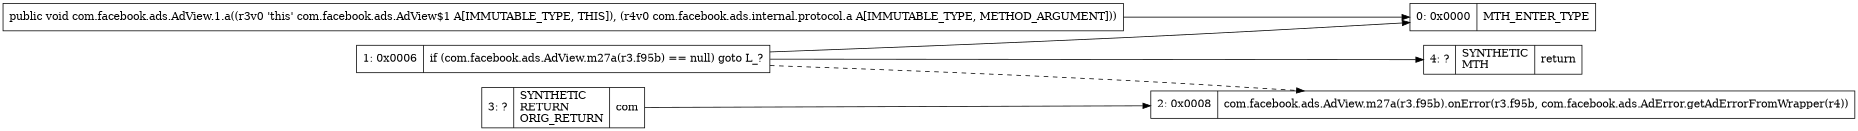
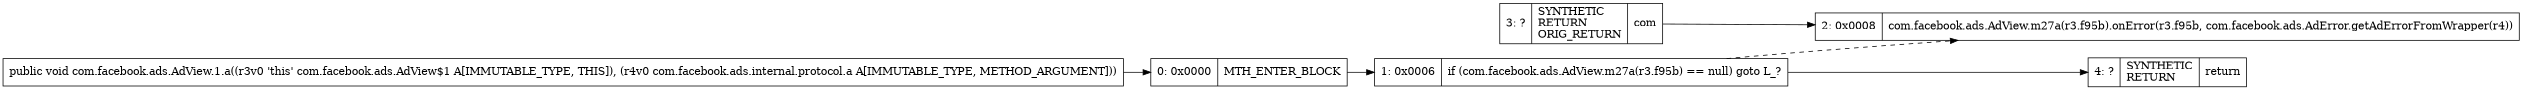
(1536, 17) -> (1282, 72)
(1086, 39) -> (1357, 72)
(1475, 65) -> (2151, 78)
